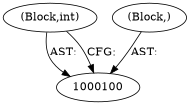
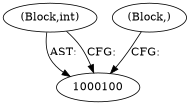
(146, 52) -> (147, 52)
